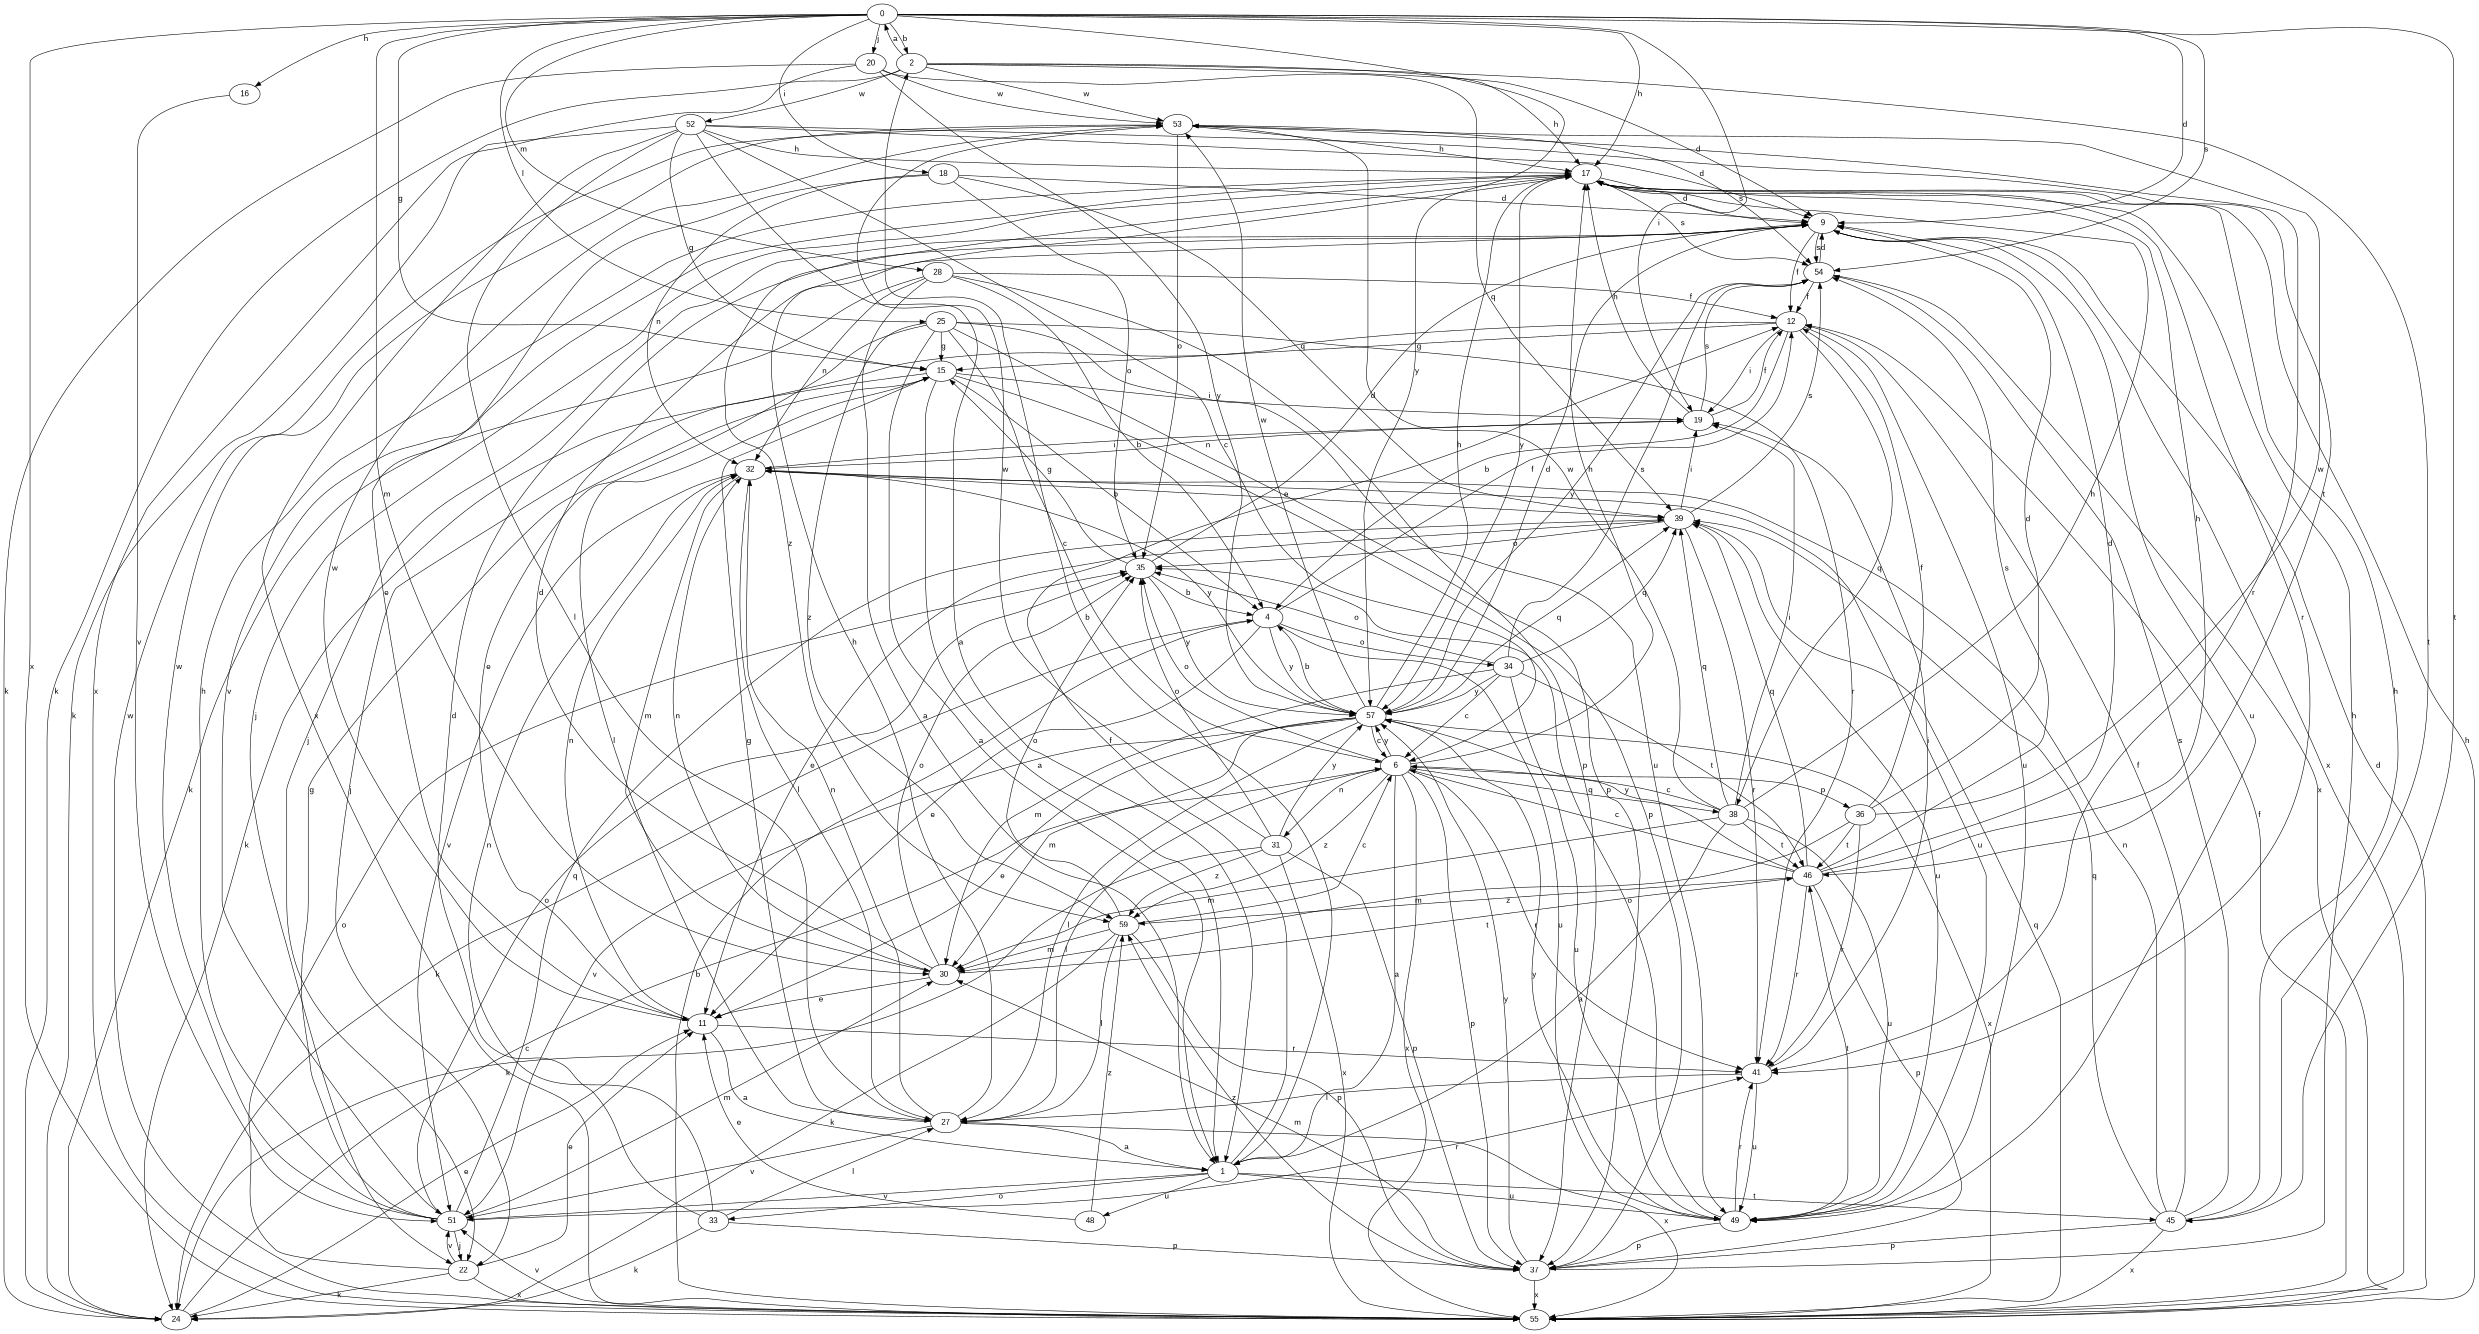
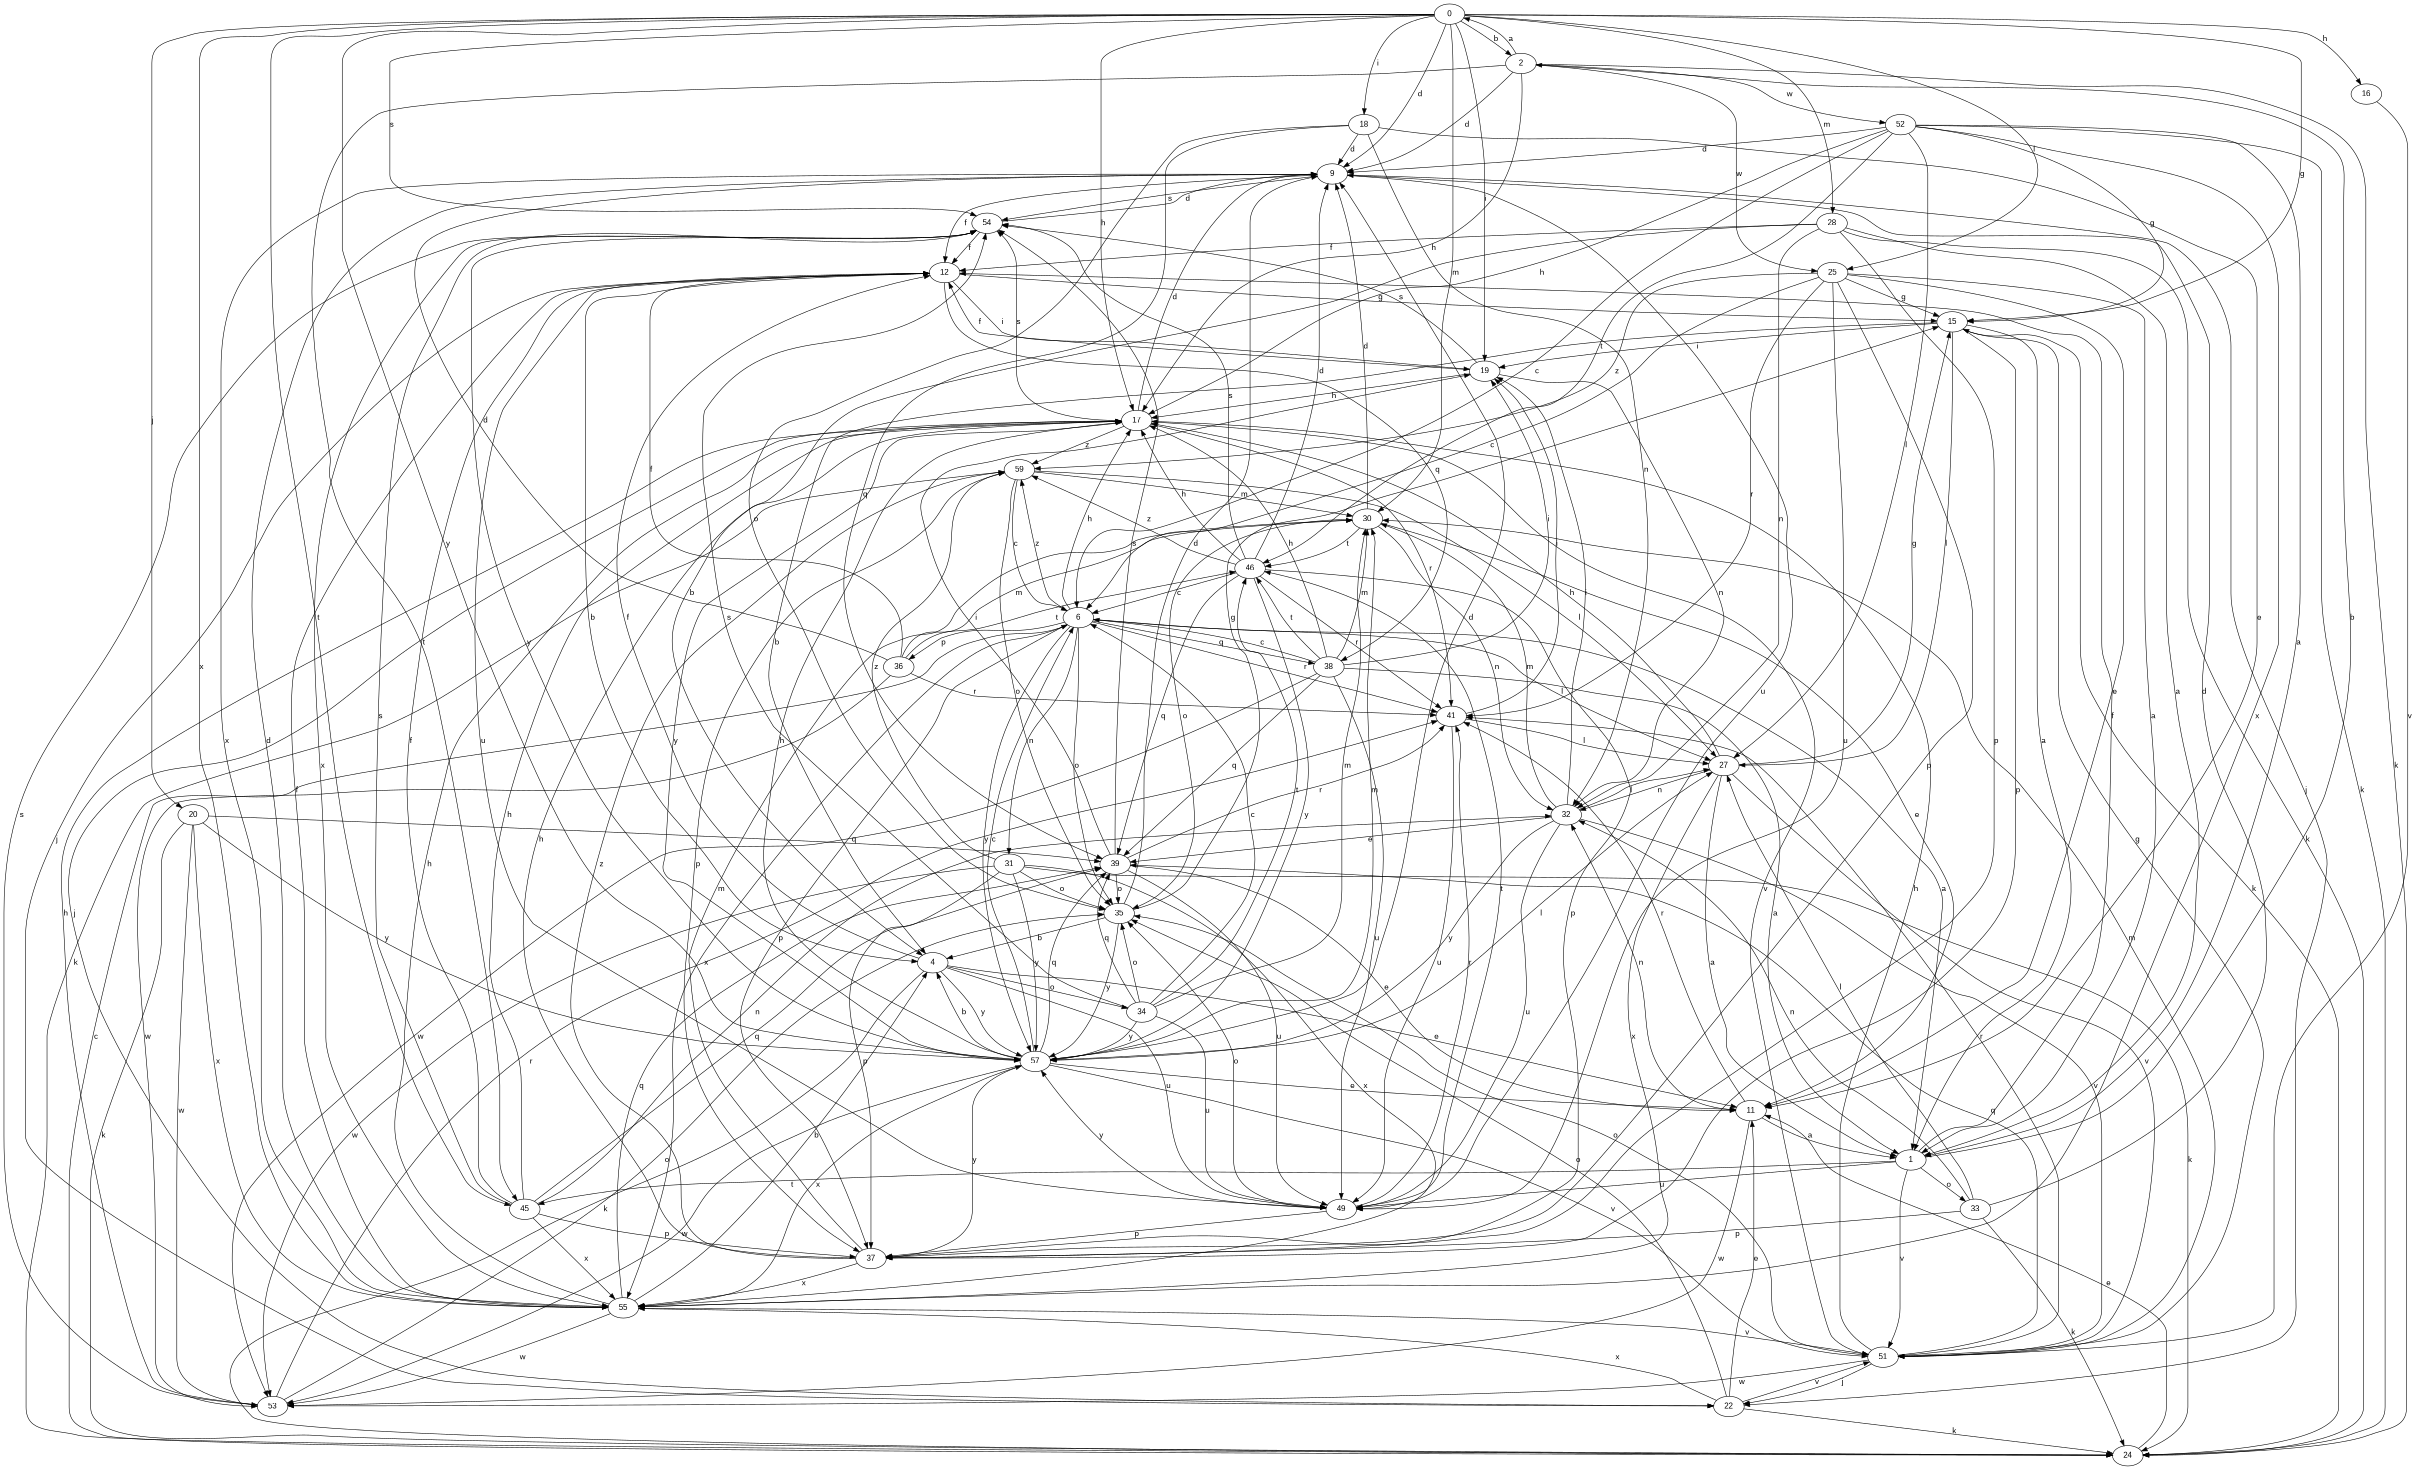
(1042, 93) -> (1732, 115)
(1090, 1221) -> none
